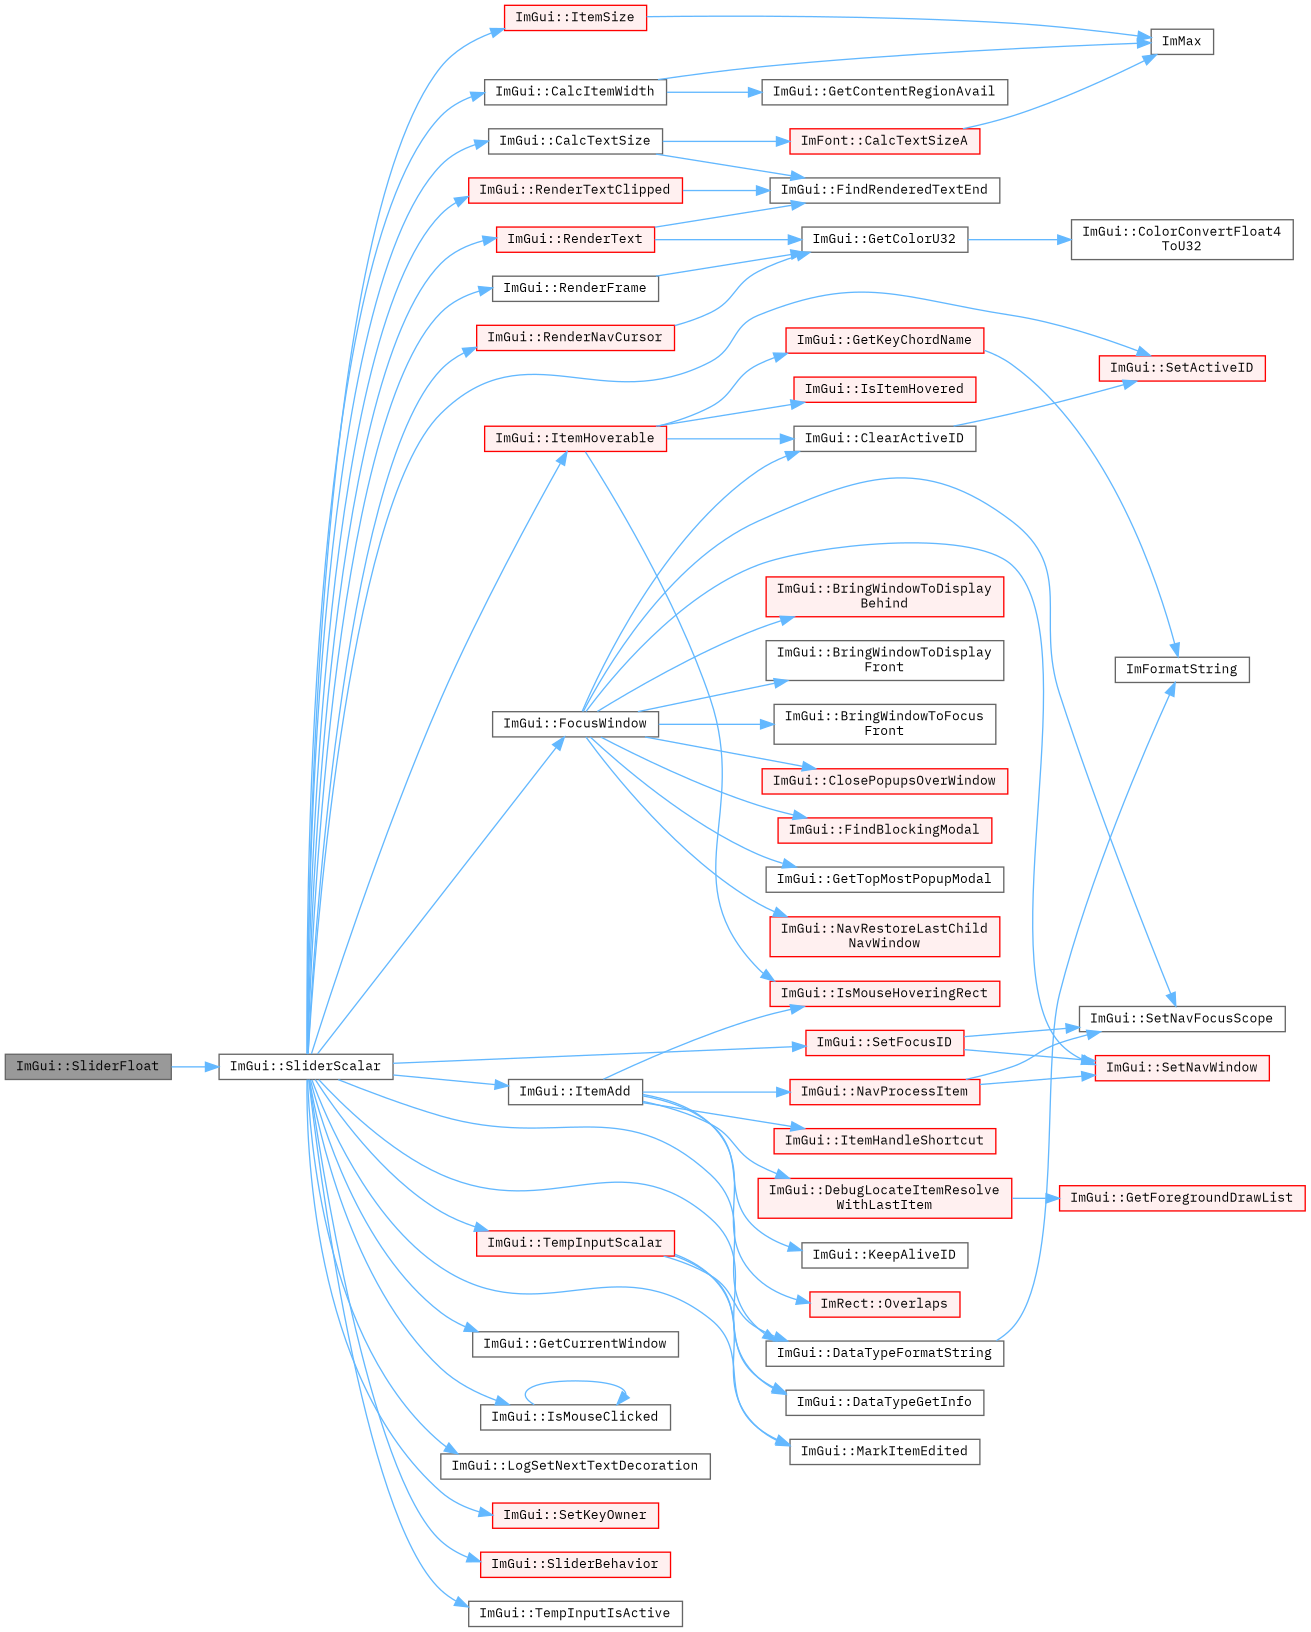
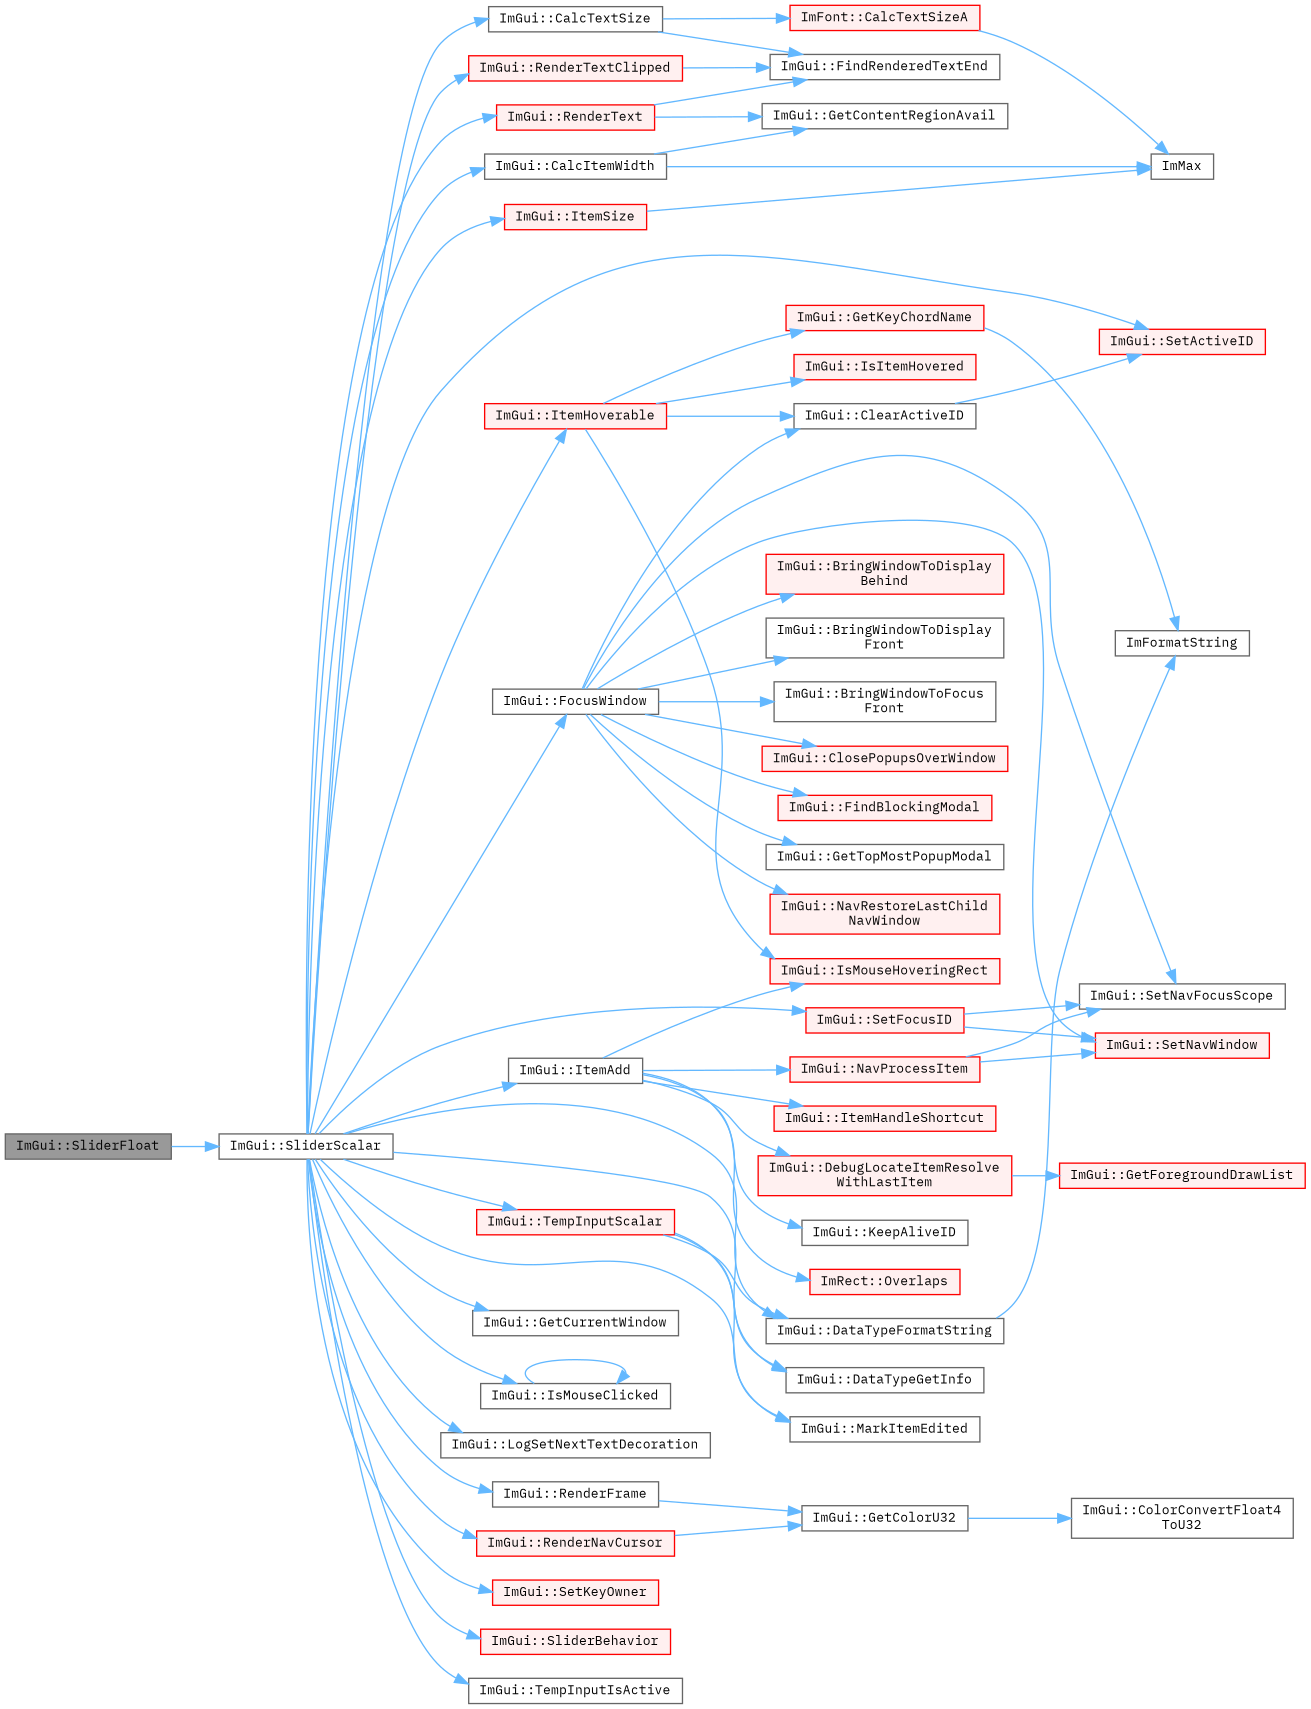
(721, 240) -> (701, 117)
